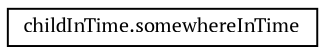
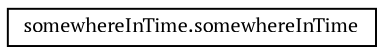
(163, 27) -> (192, 27)
